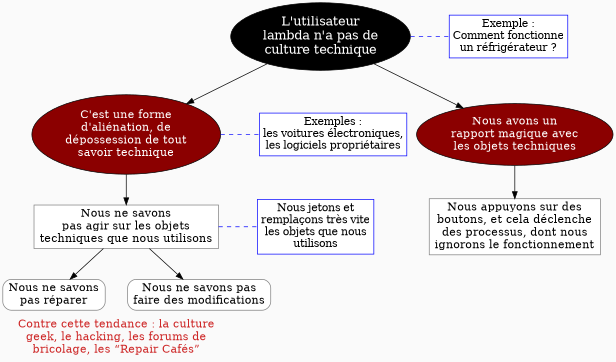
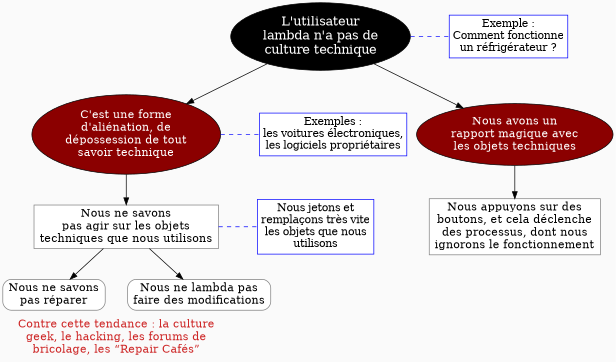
(199, 295) -> (199, 295)
